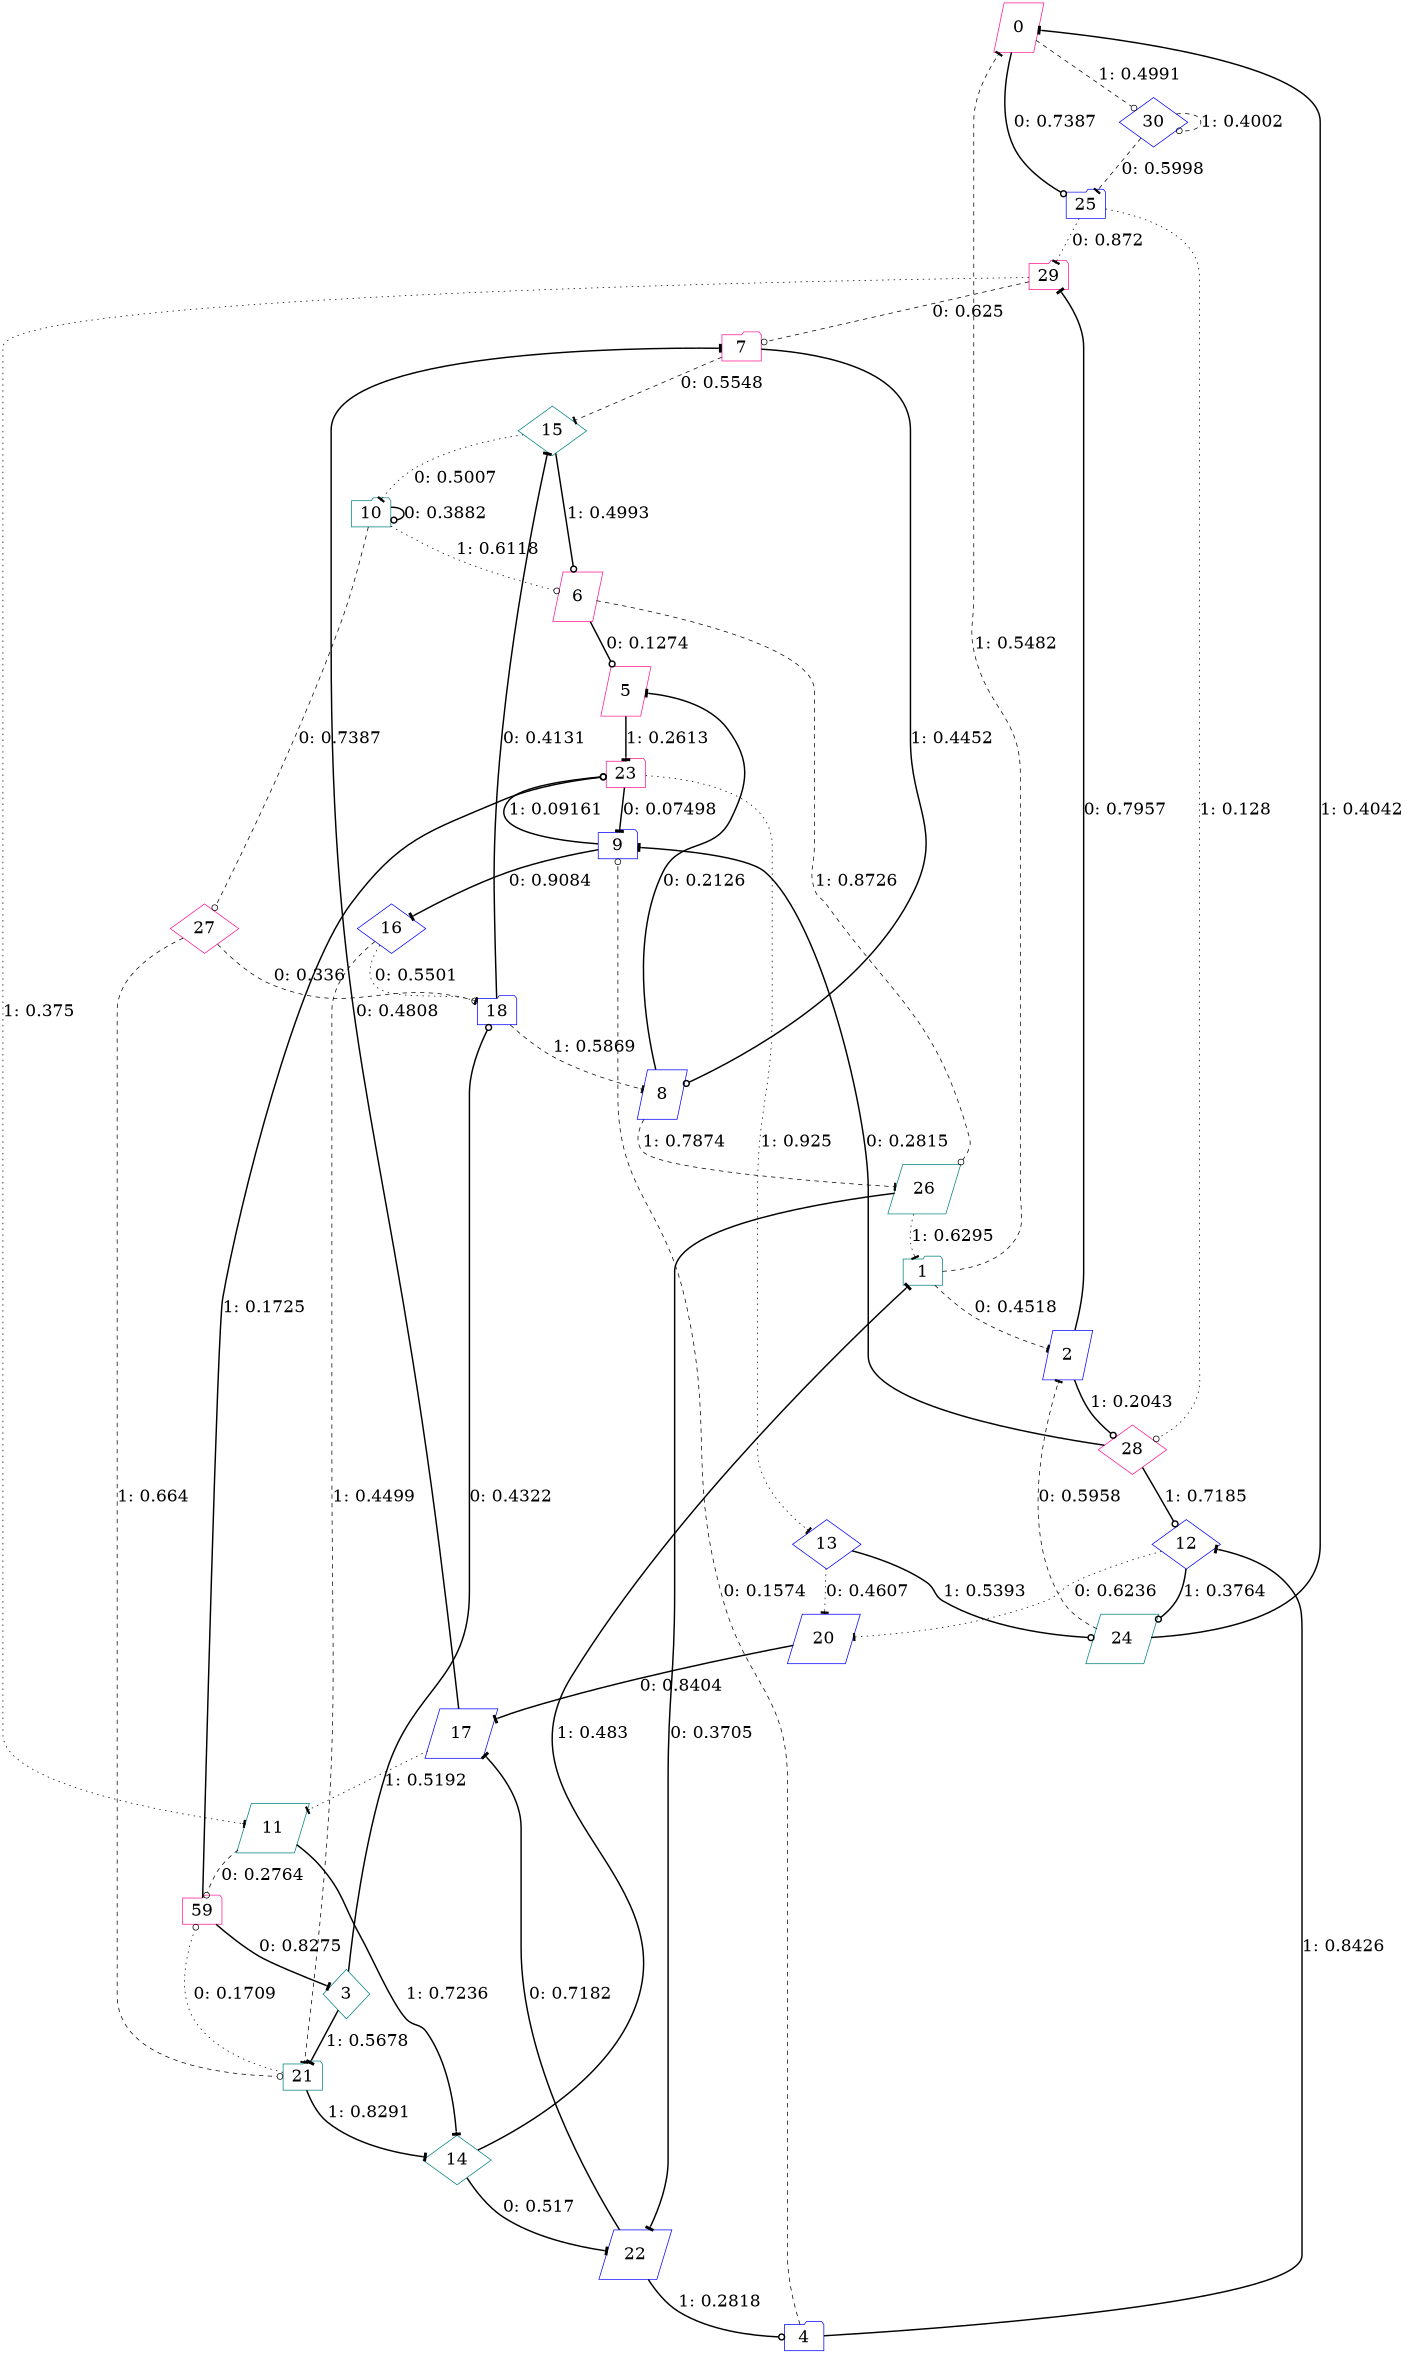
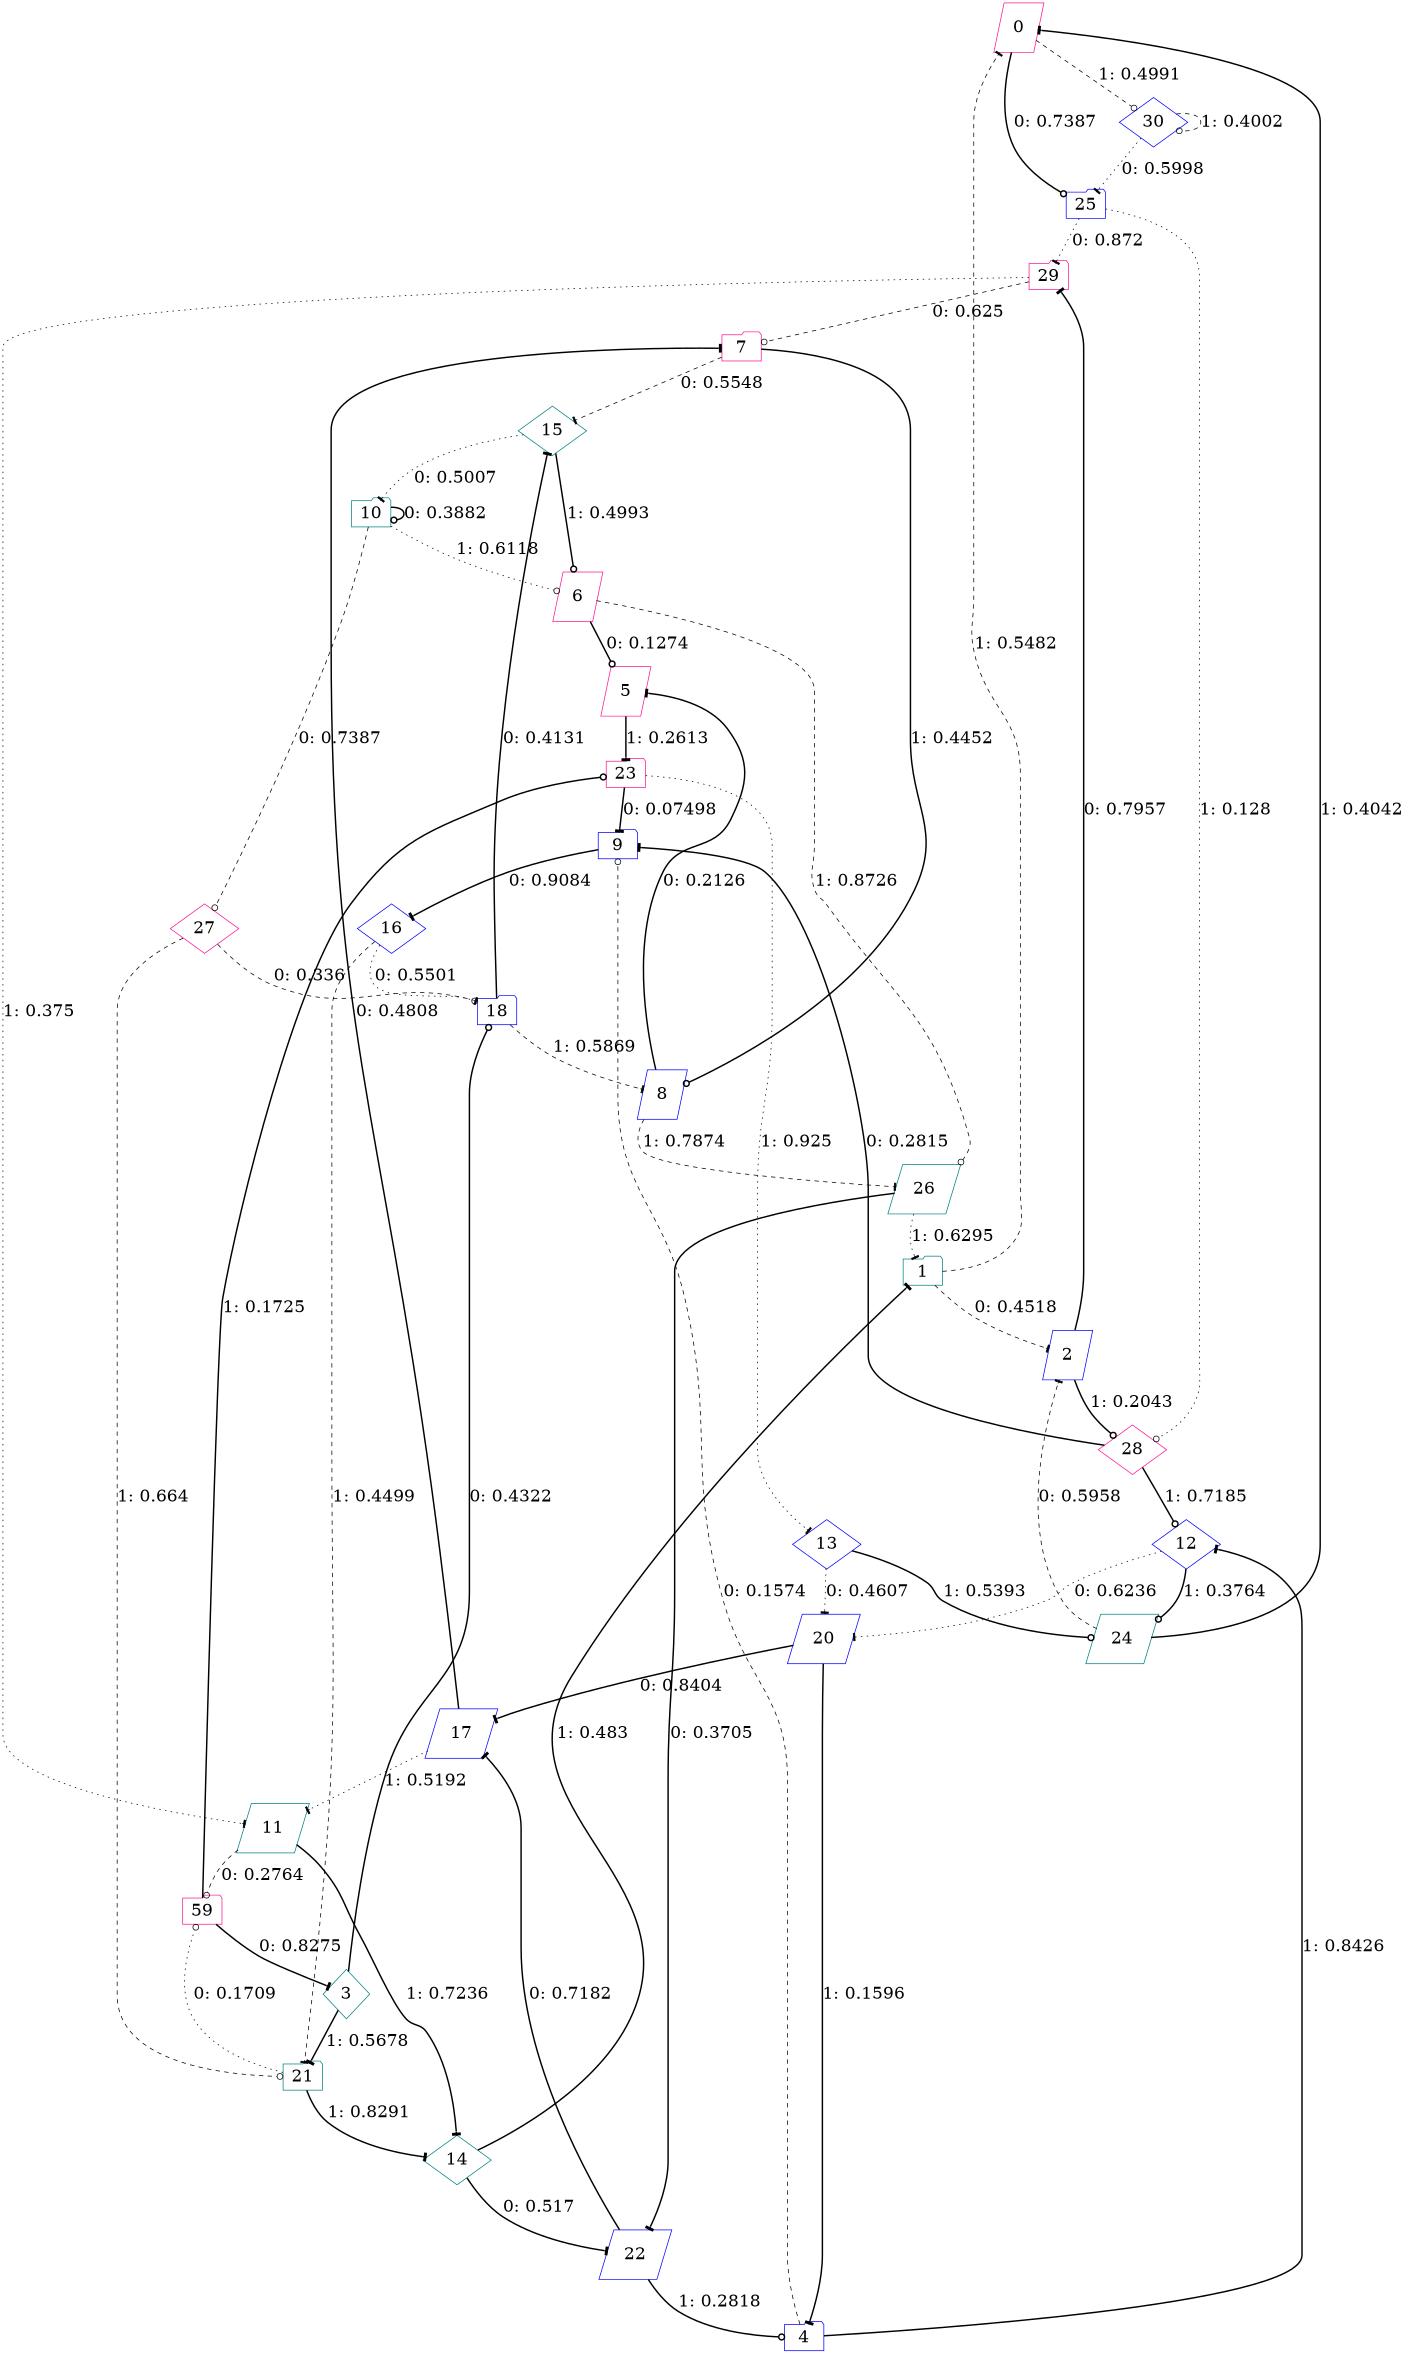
(1120, 164) -> (1120, 164)
(504, 810) -> none
none -> (822, 1993)
